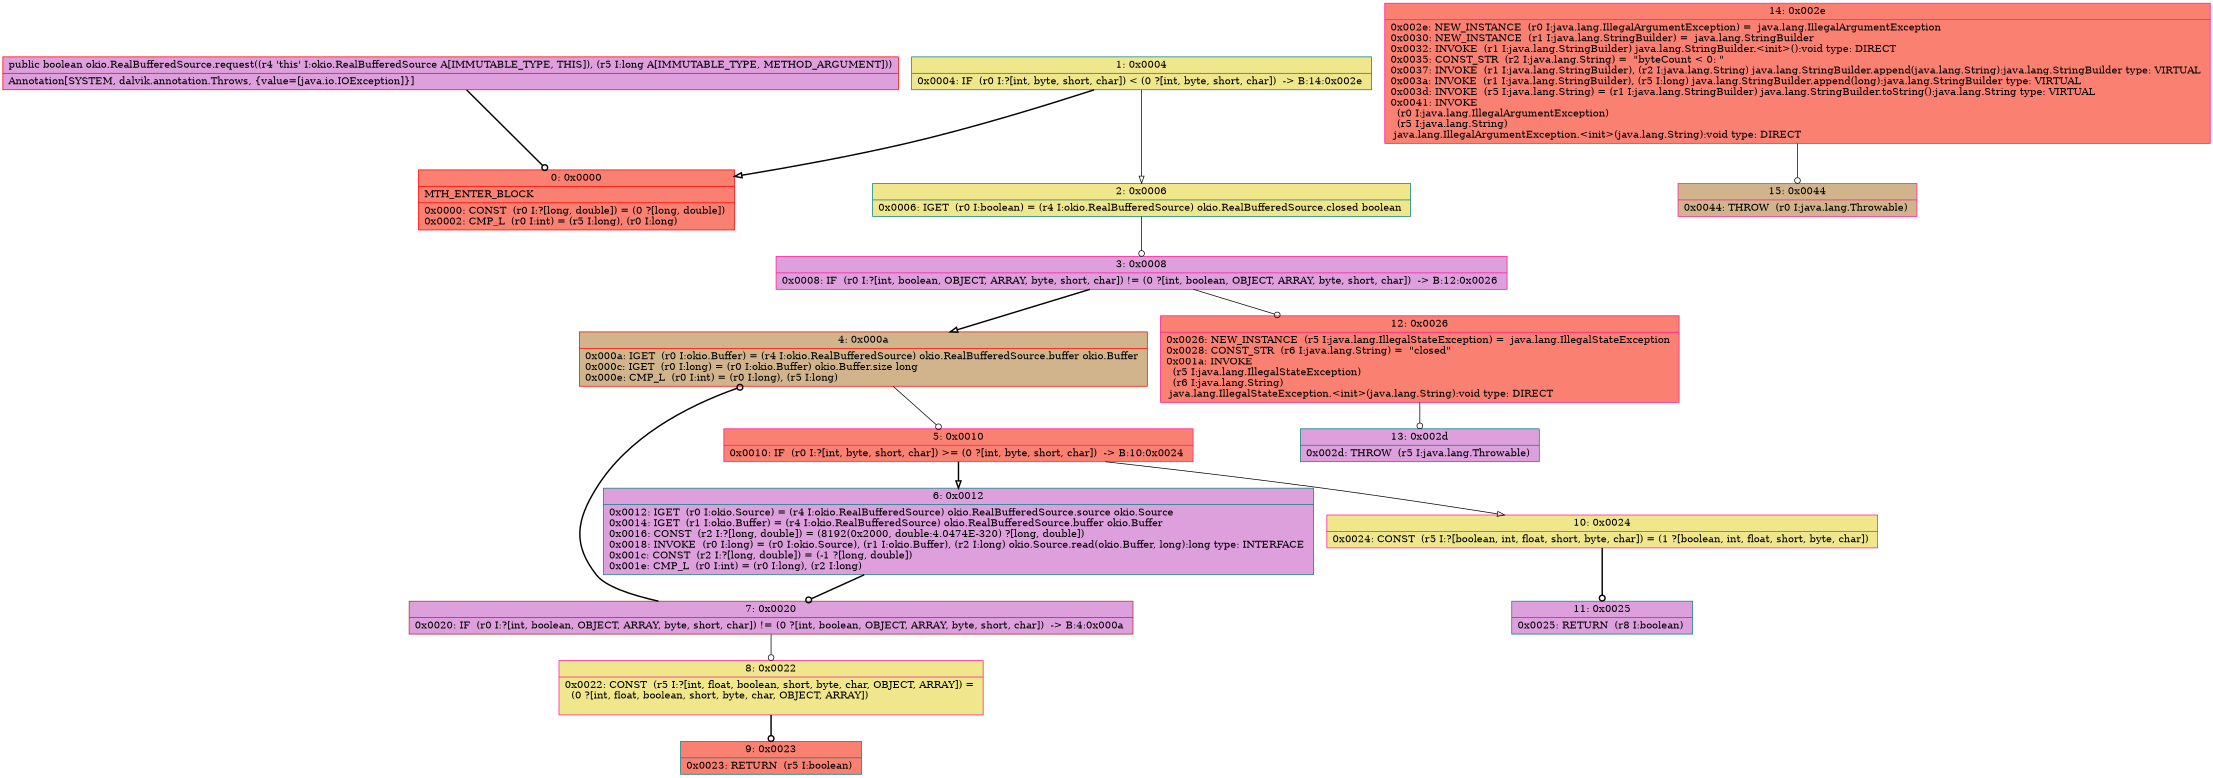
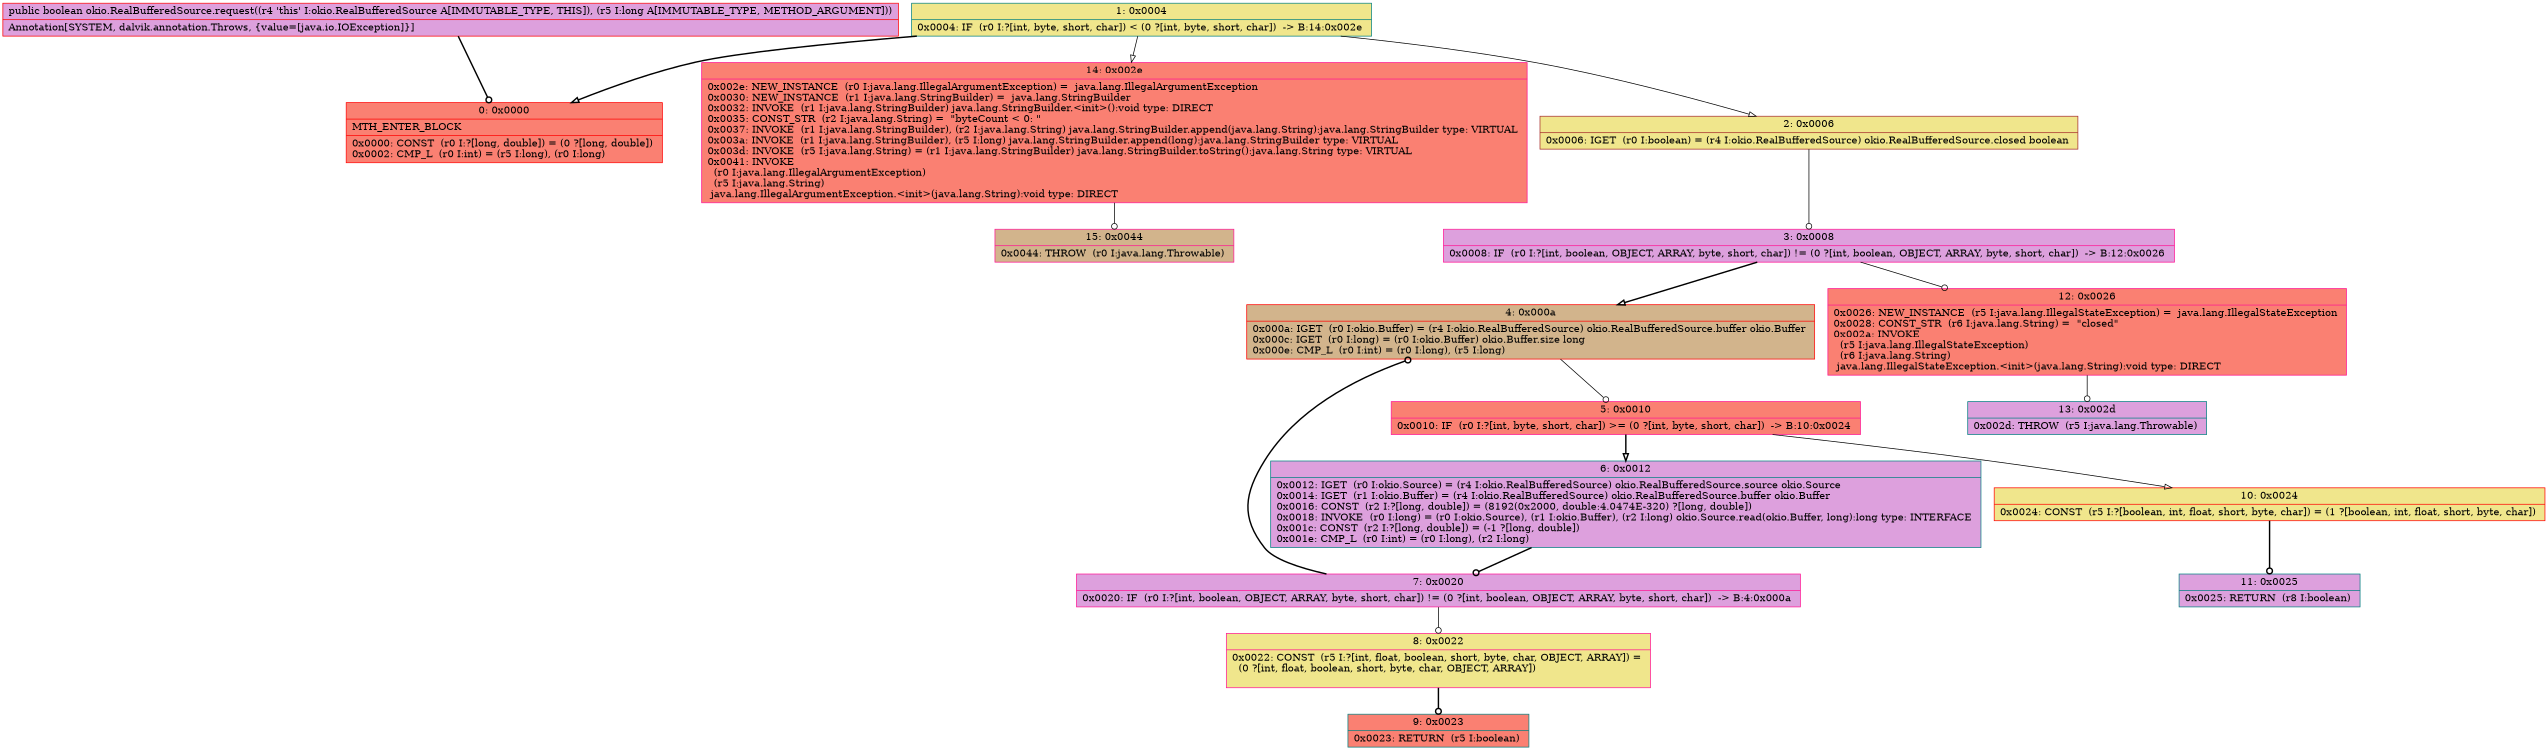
none -> (1135, 46)
(1142, 200) -> (1809, 133)
(1213, 362) -> (1880, 334)
(1602, 531) -> (2270, 504)
(771, 618) -> (1438, 590)
